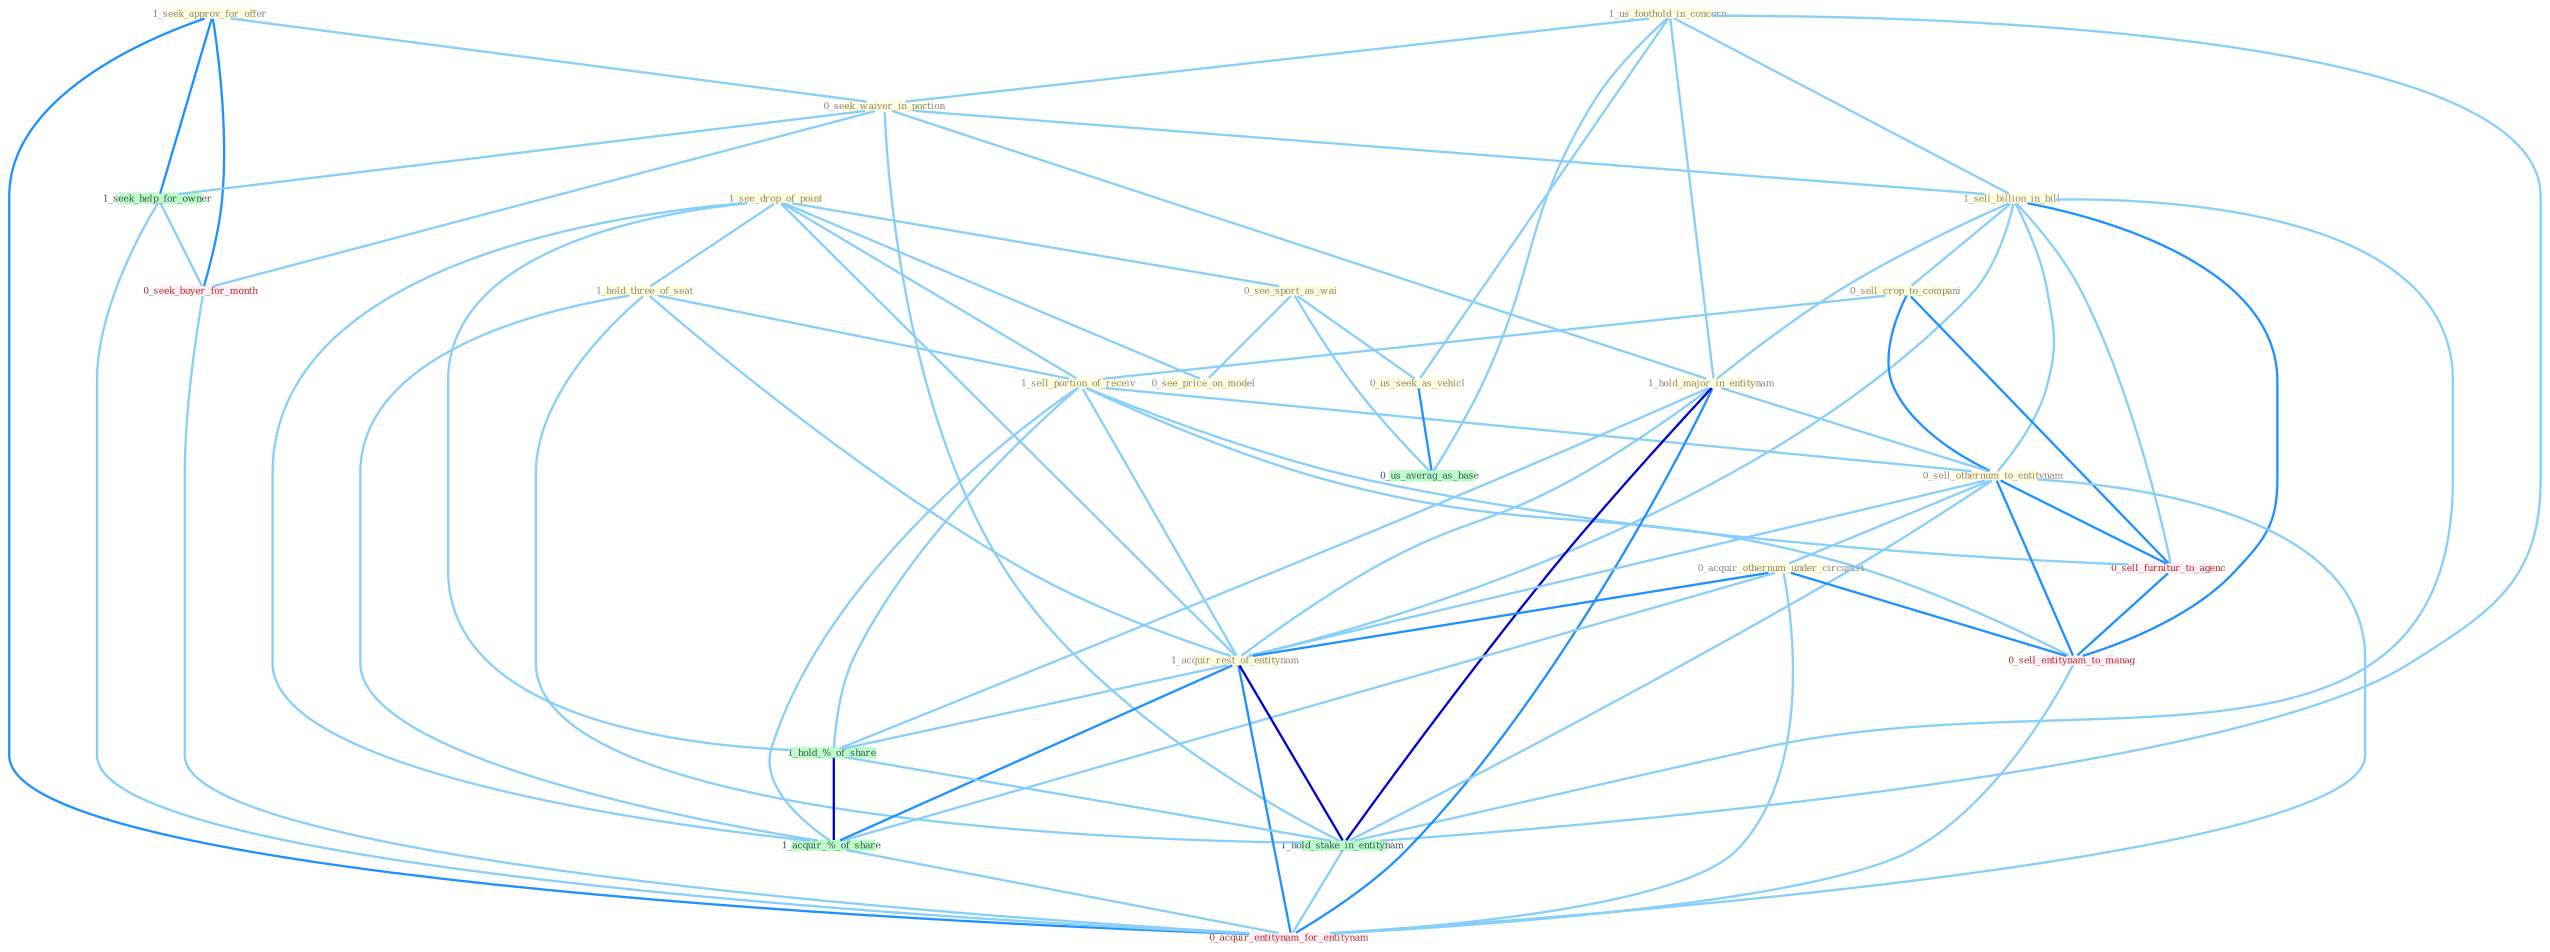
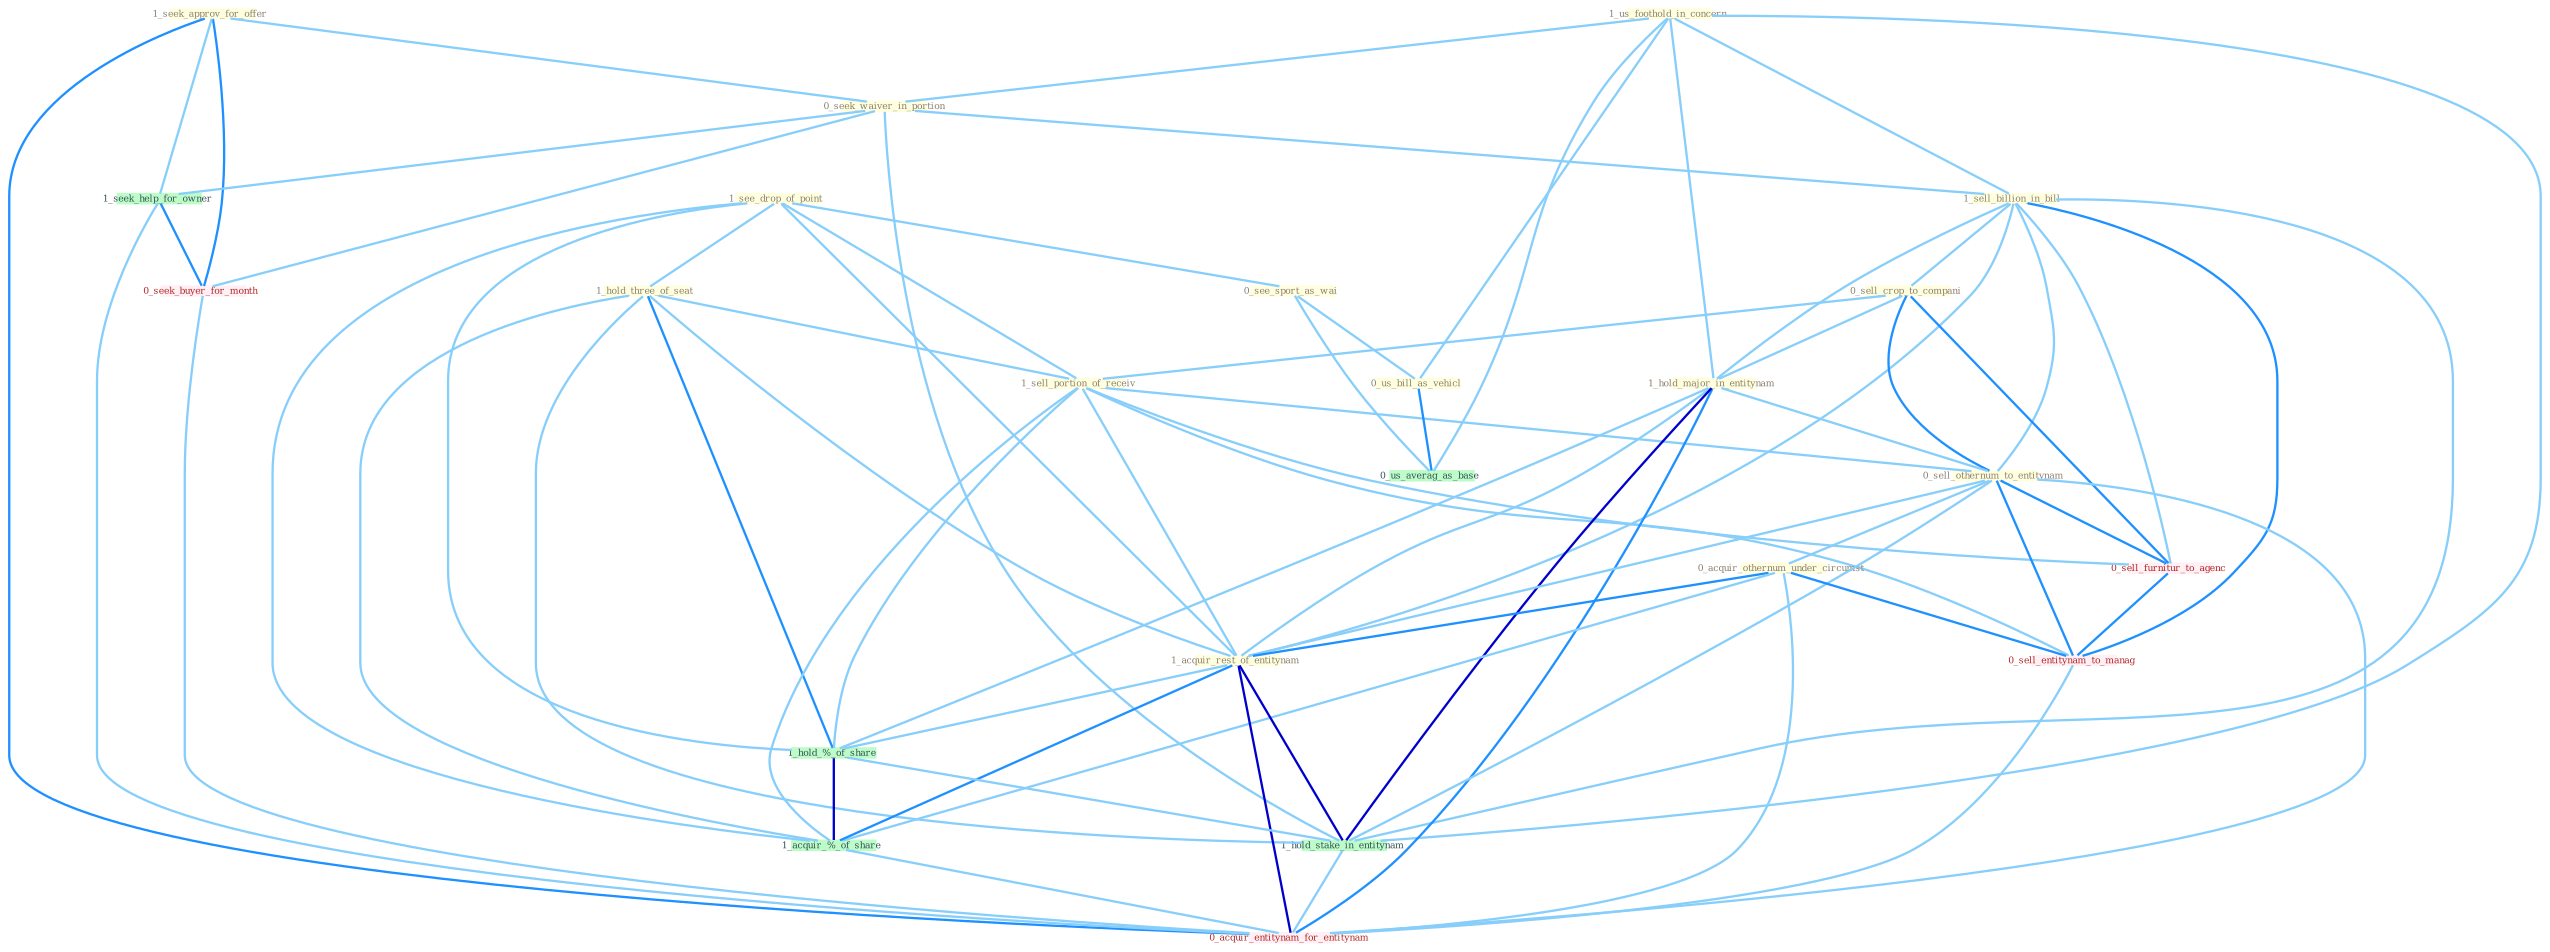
(186, 106) -> (186, 106)
(181, 245) -> (181, 245)
(1299, 245) -> (1811, 337)
(1206, 383) -> none
(1418, 383) -> (1418, 383)
none -> (740, 522)
(1261, 779) -> (1261, 779)
